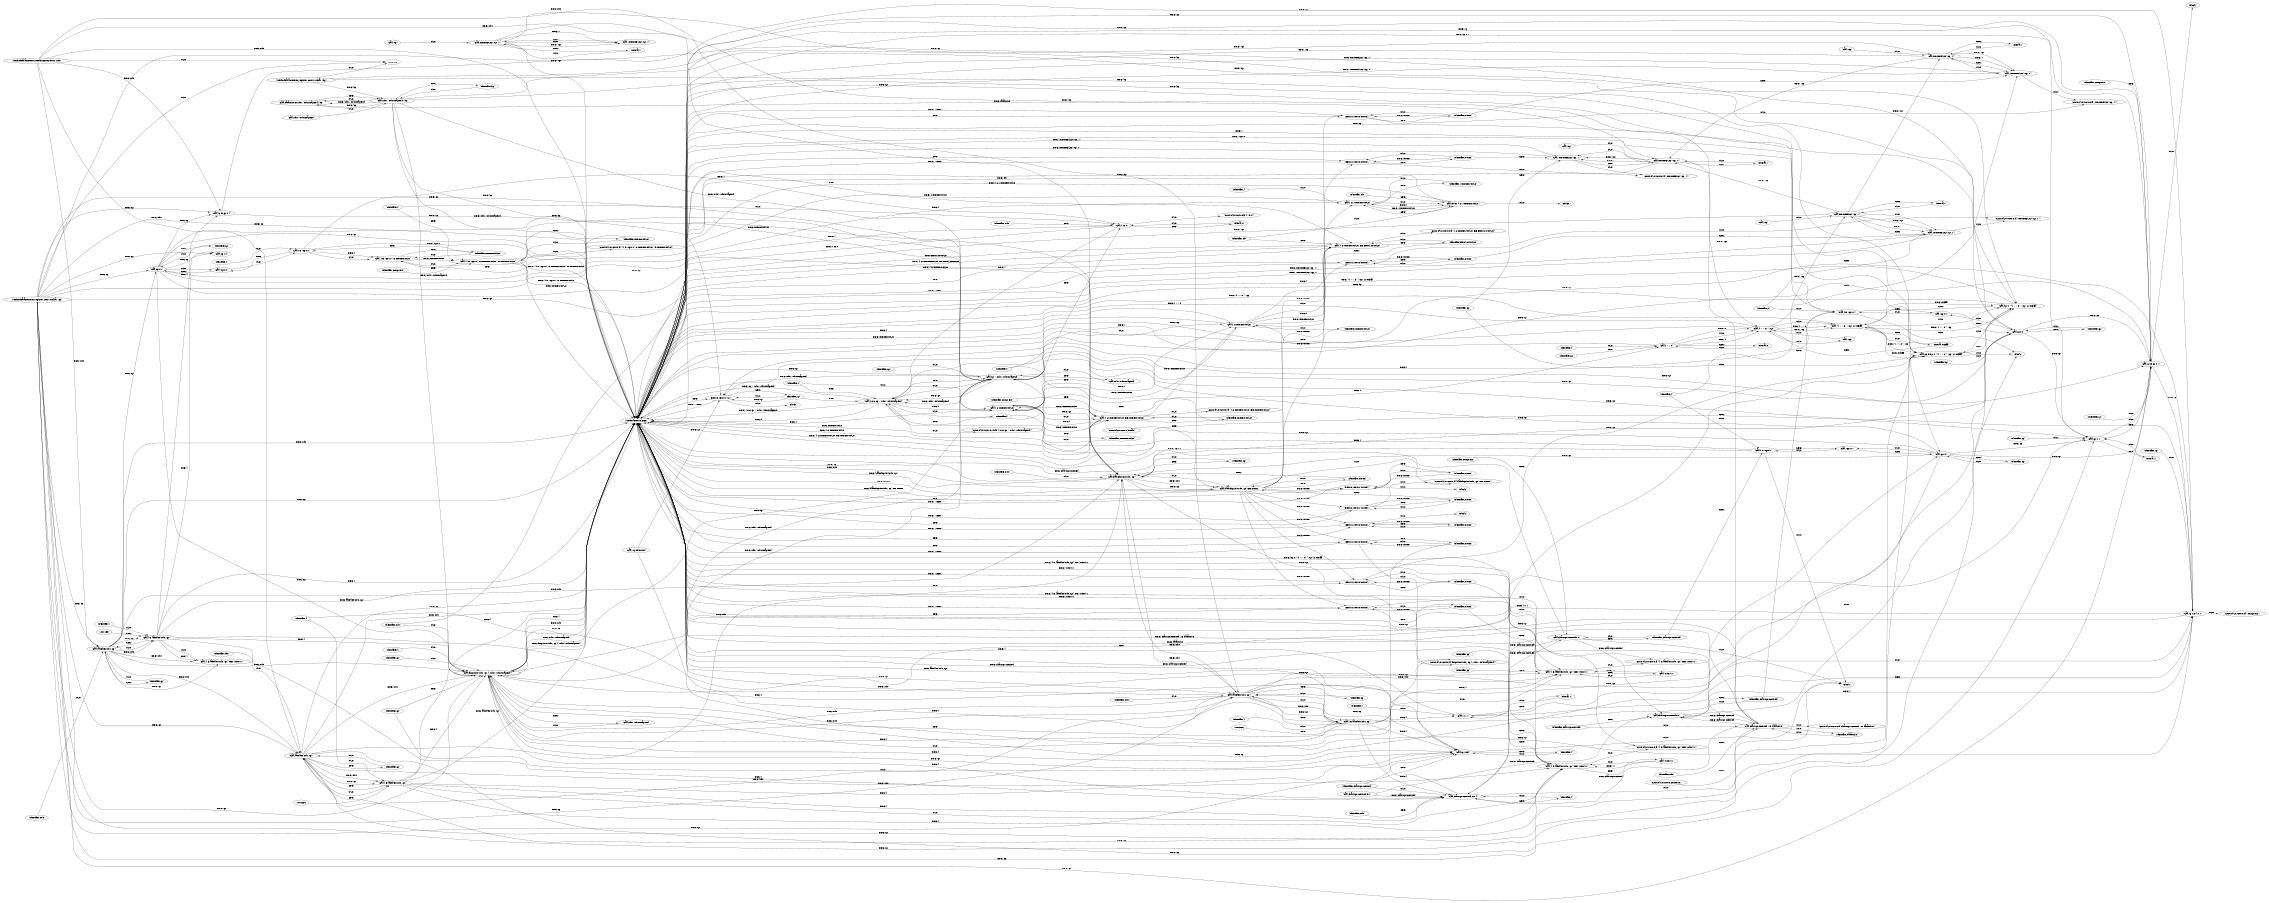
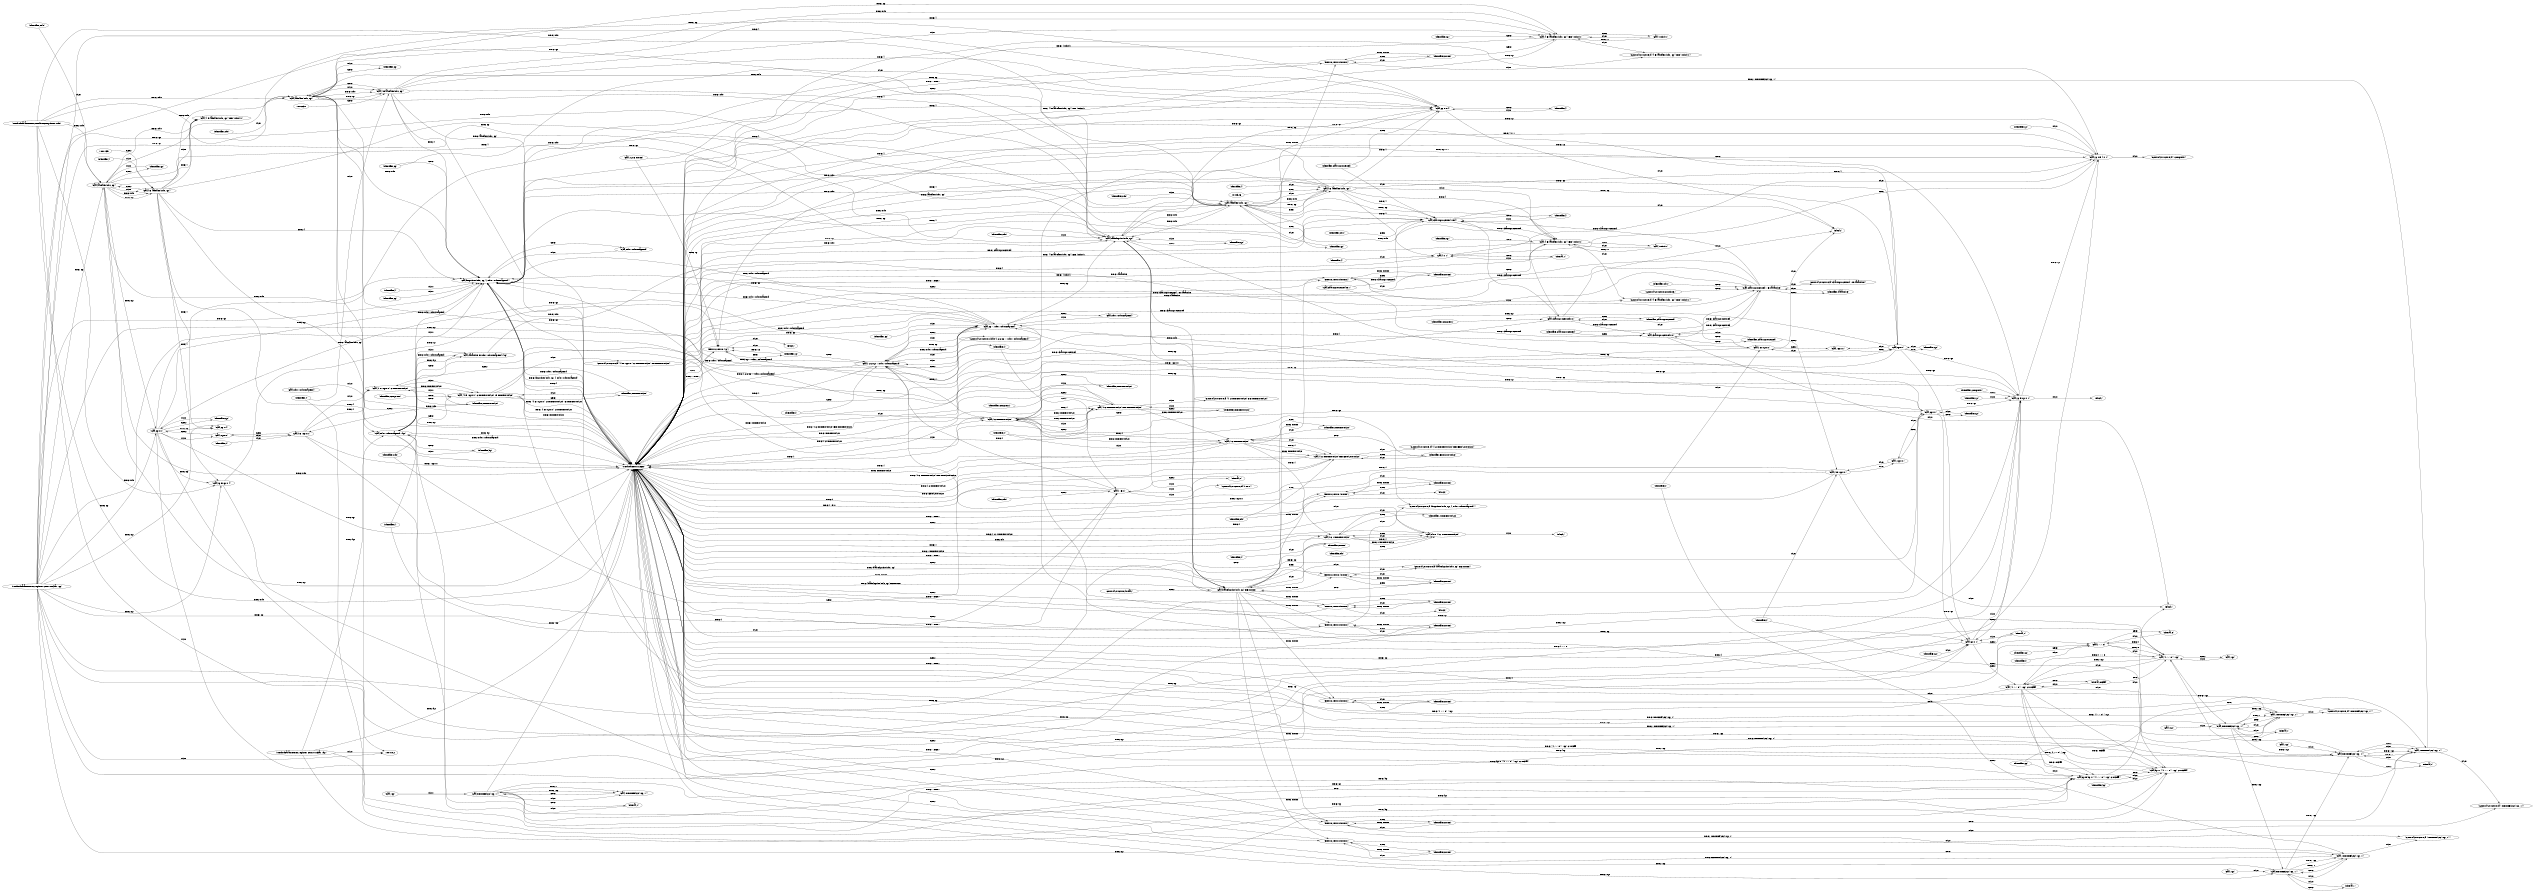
(1927, 309) -> (1991, 667)
none -> (526, 664)
